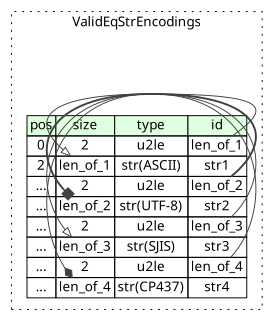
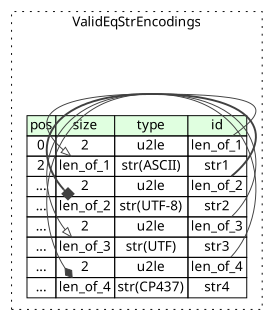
(151, 247) -> (151, 247)
